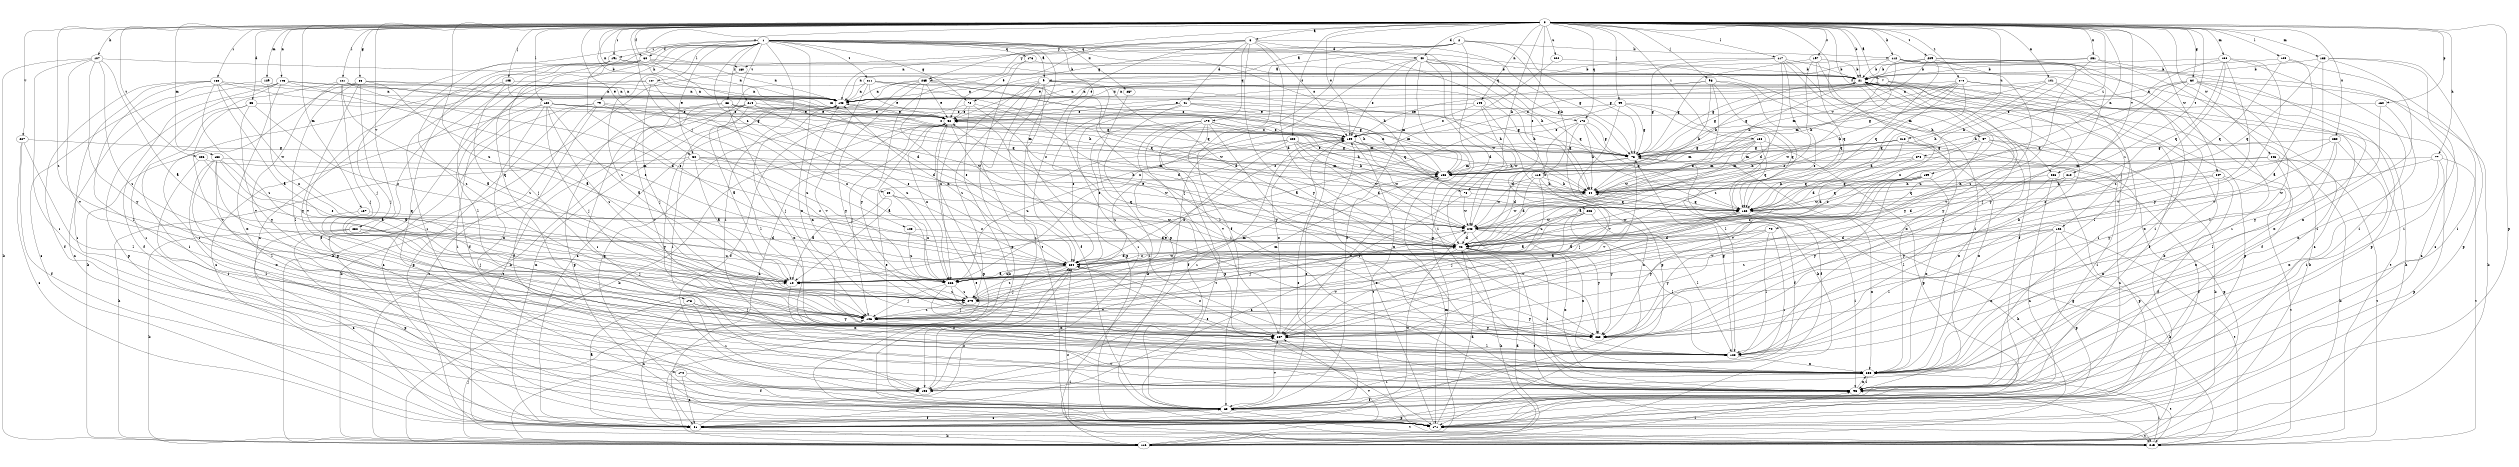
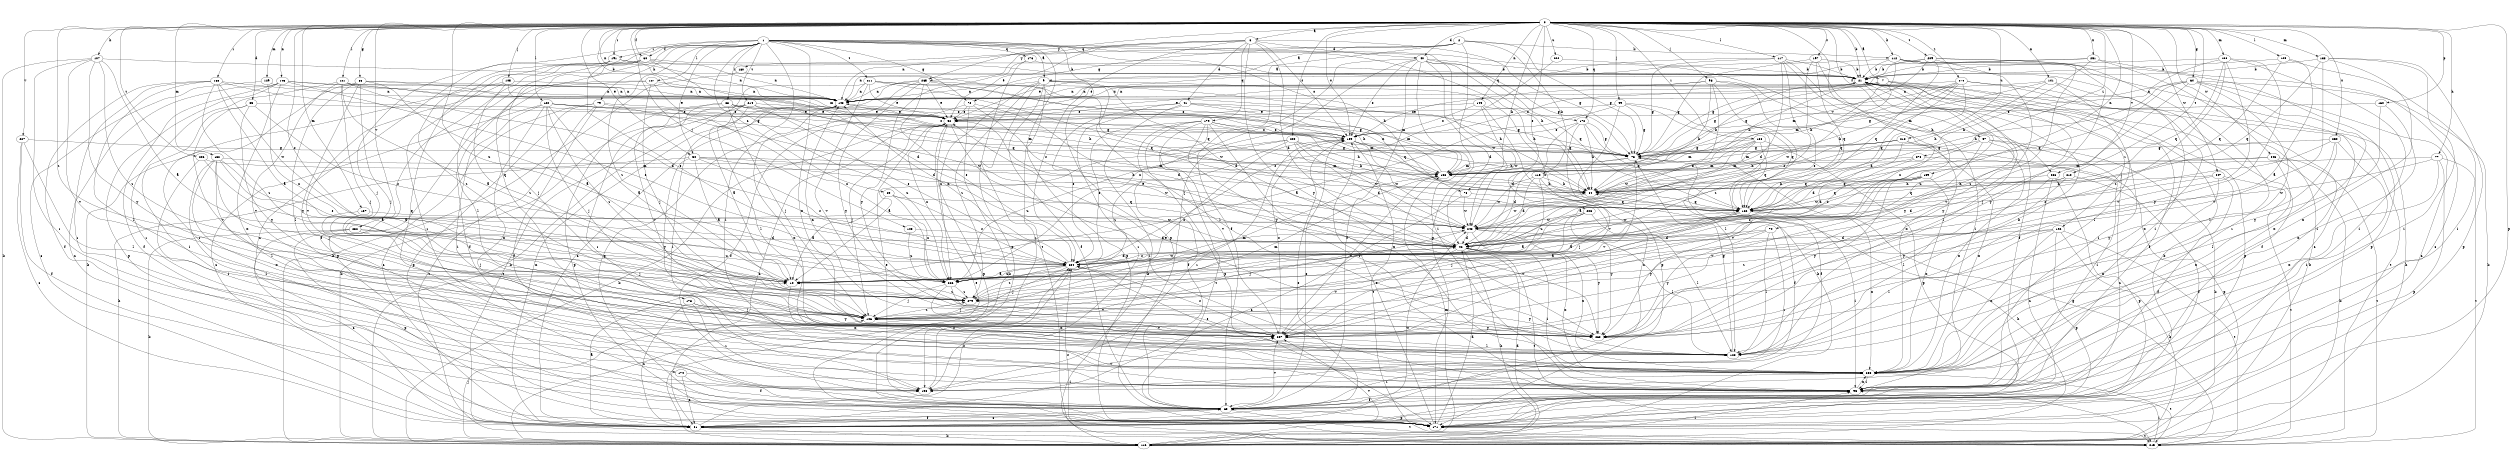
(1043, 28) -> (296, 34)
(1129, 92) -> none
(1201, 131) -> none
(781, 185) -> none
none -> (1143, 329)
(1800, 364) -> none
